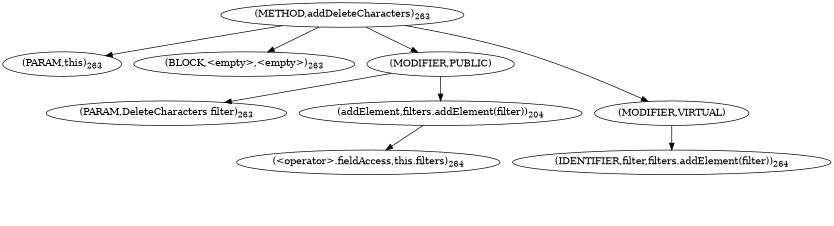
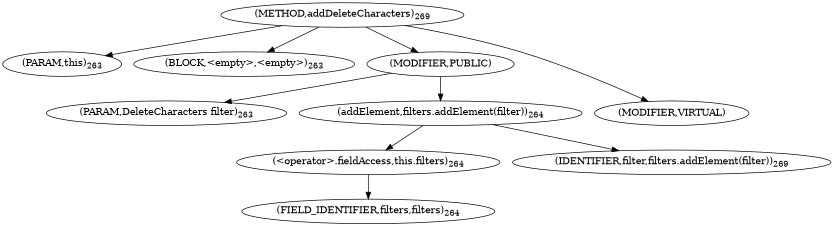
(423, 14) -> (423, 14)
(536, 112) -> (536, 112)
(672, 134) -> (552, 137)
(781, 161) -> (781, 161)
none -> (368, 211)
